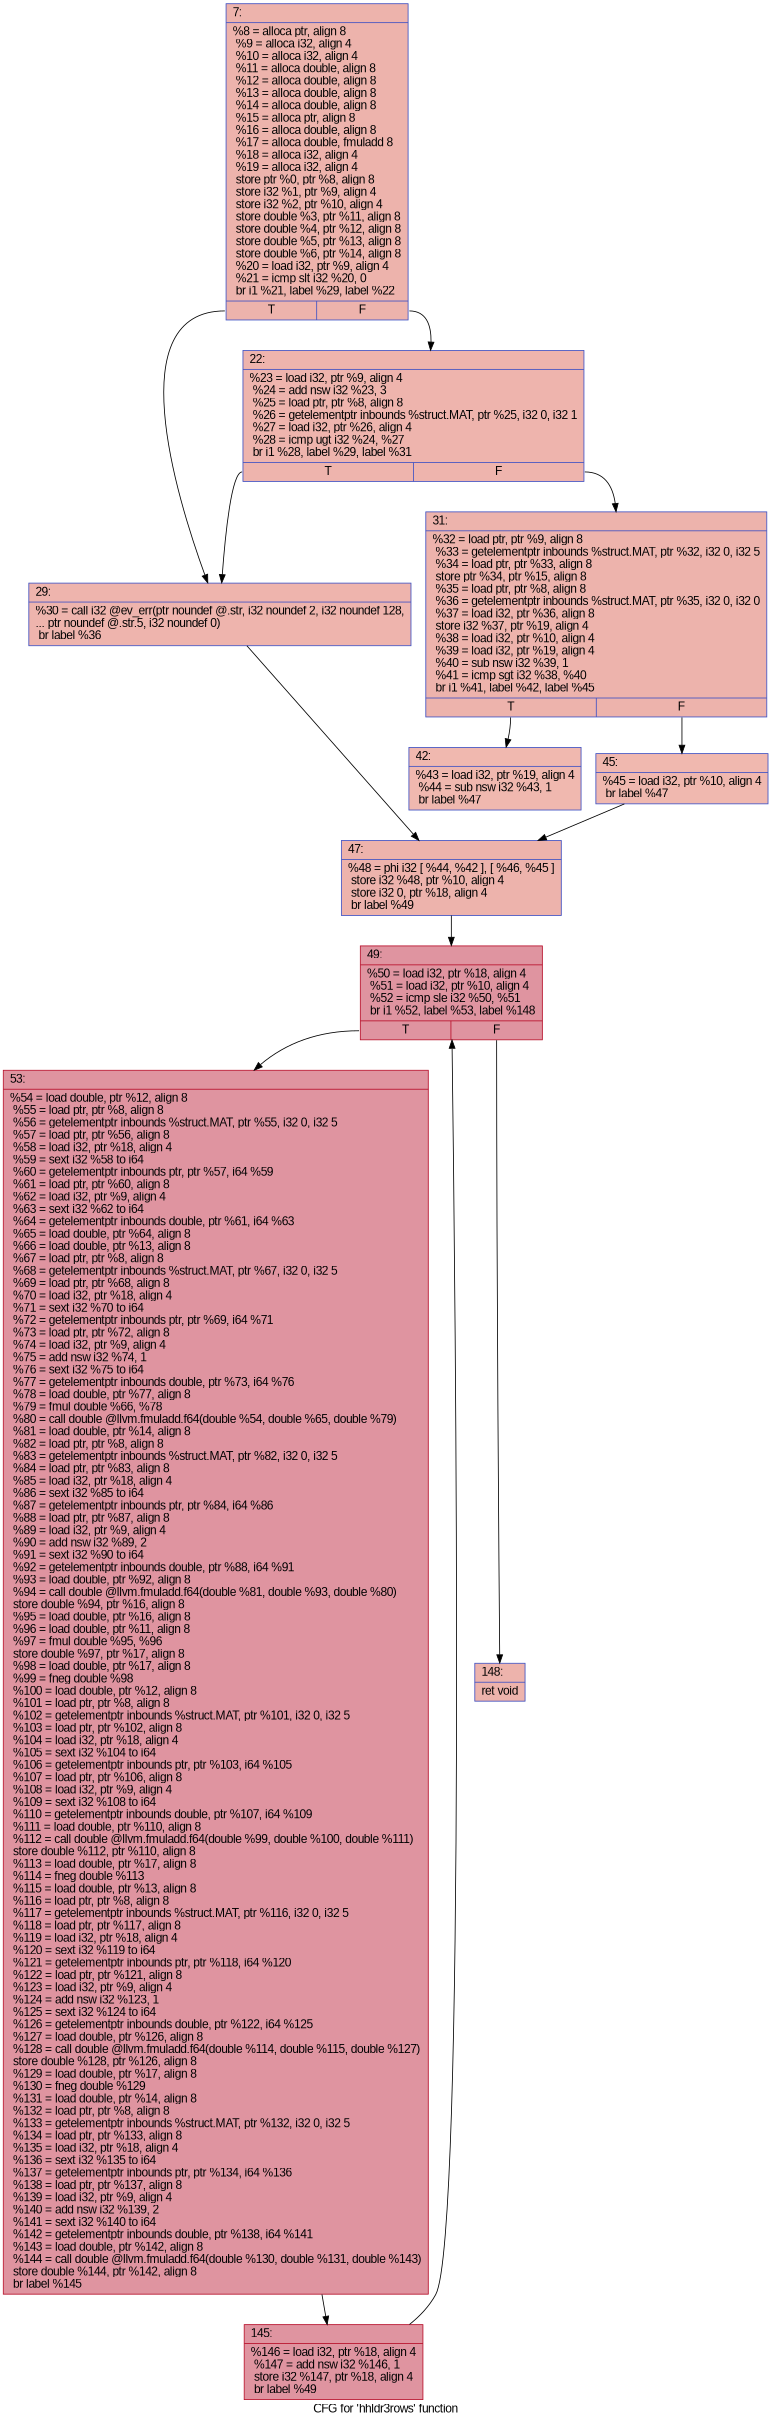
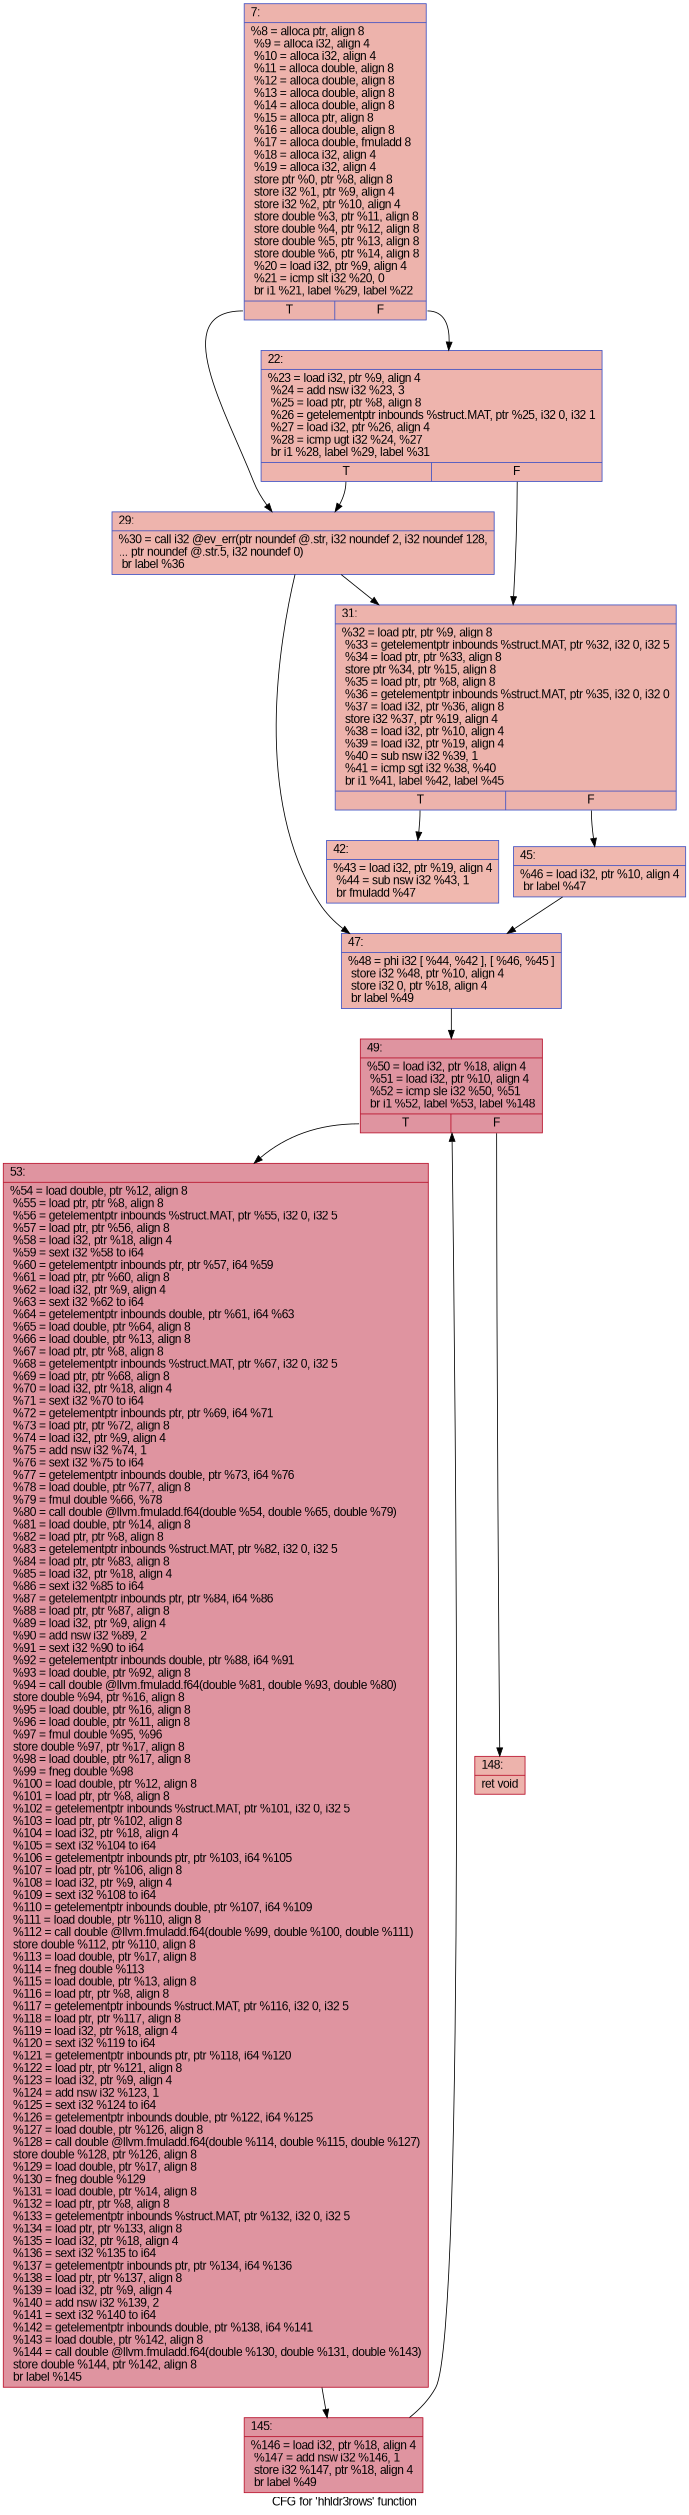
none -> (357, 587)
(682, 782) -> (600, 875)
(448, 800) -> (374, 893)
(500, 1682) -> (500, 1775)
